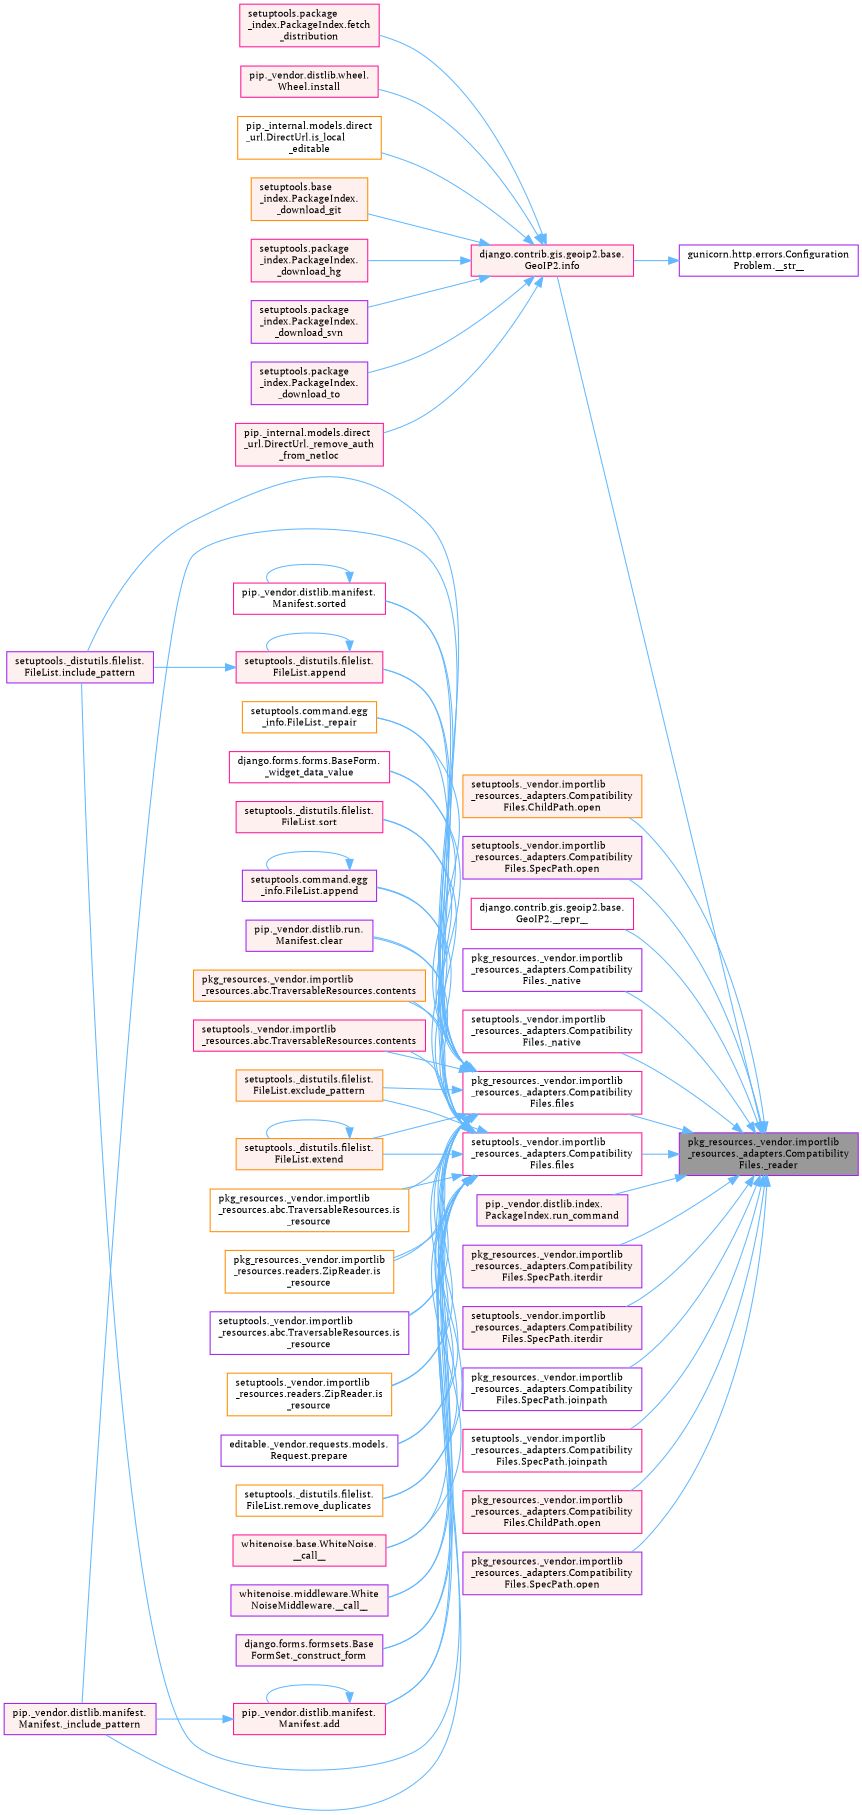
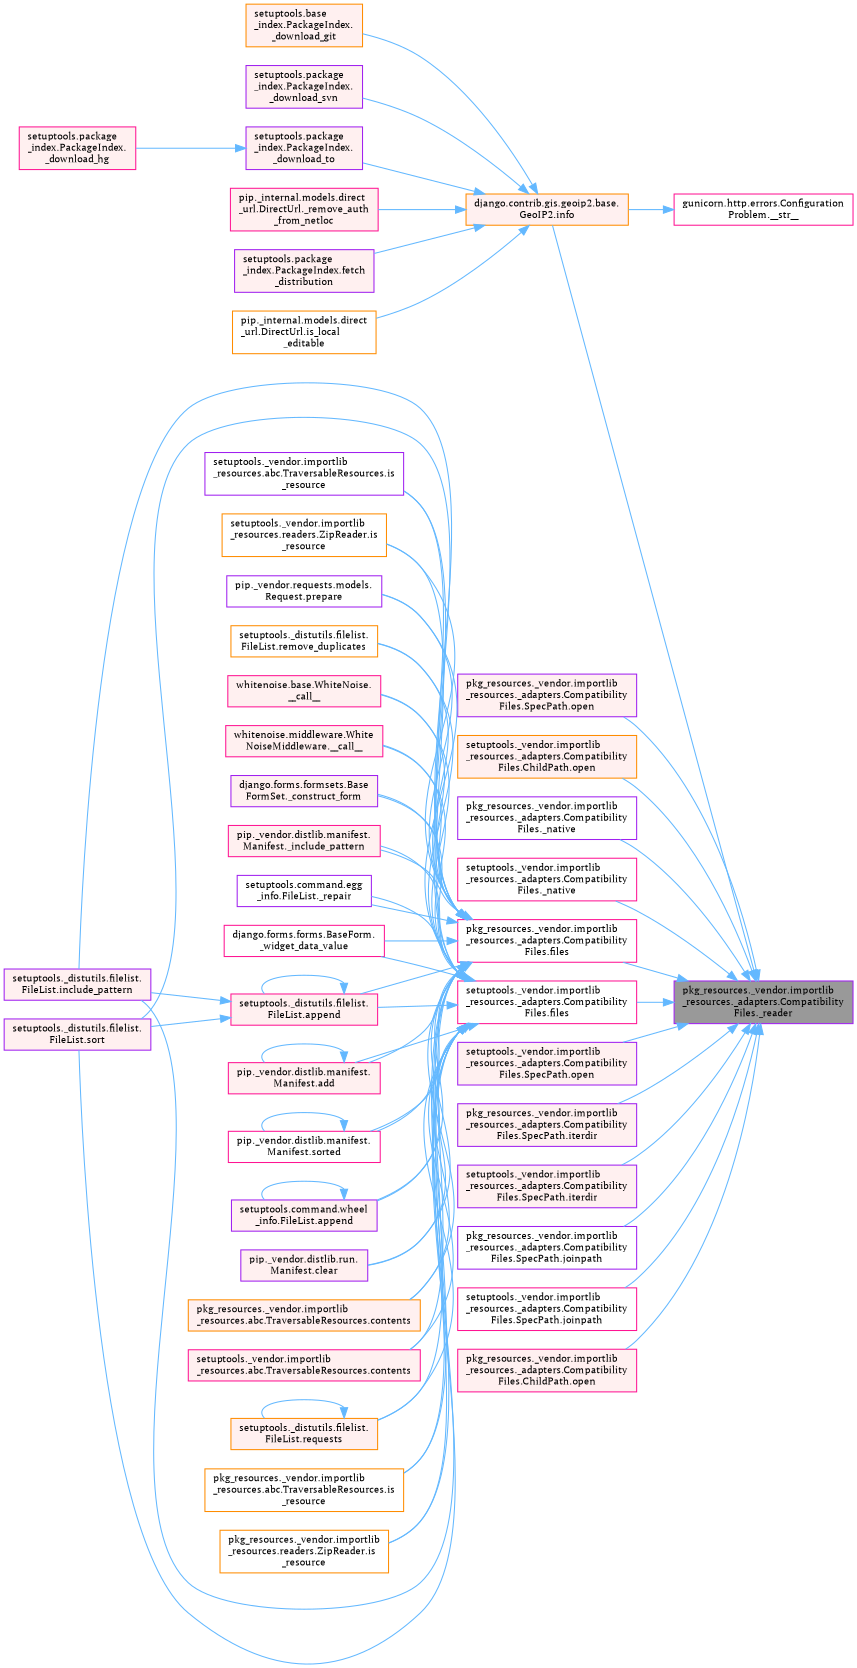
(309, 25) -> (304, 271)
(309, 82) -> none
(414, 261) -> (186, 148)
(552, 261) -> (547, 210)
(769, 261) -> (764, 210)
(309, 717) -> (304, 891)
(309, 817) -> (78, 1035)
(309, 886) -> (304, 1216)
(552, 914) -> none
none -> (186, 1023)
(309, 1086) -> none
(309, 1154) -> (304, 1434)
(552, 1210) -> none
(309, 1451) -> (304, 591)
(309, 1600) -> (304, 741)
(80, 1719) -> (304, 841)
(189, 1719) -> none
